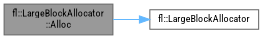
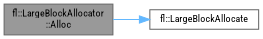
(204, 20) -> (204, 20)
